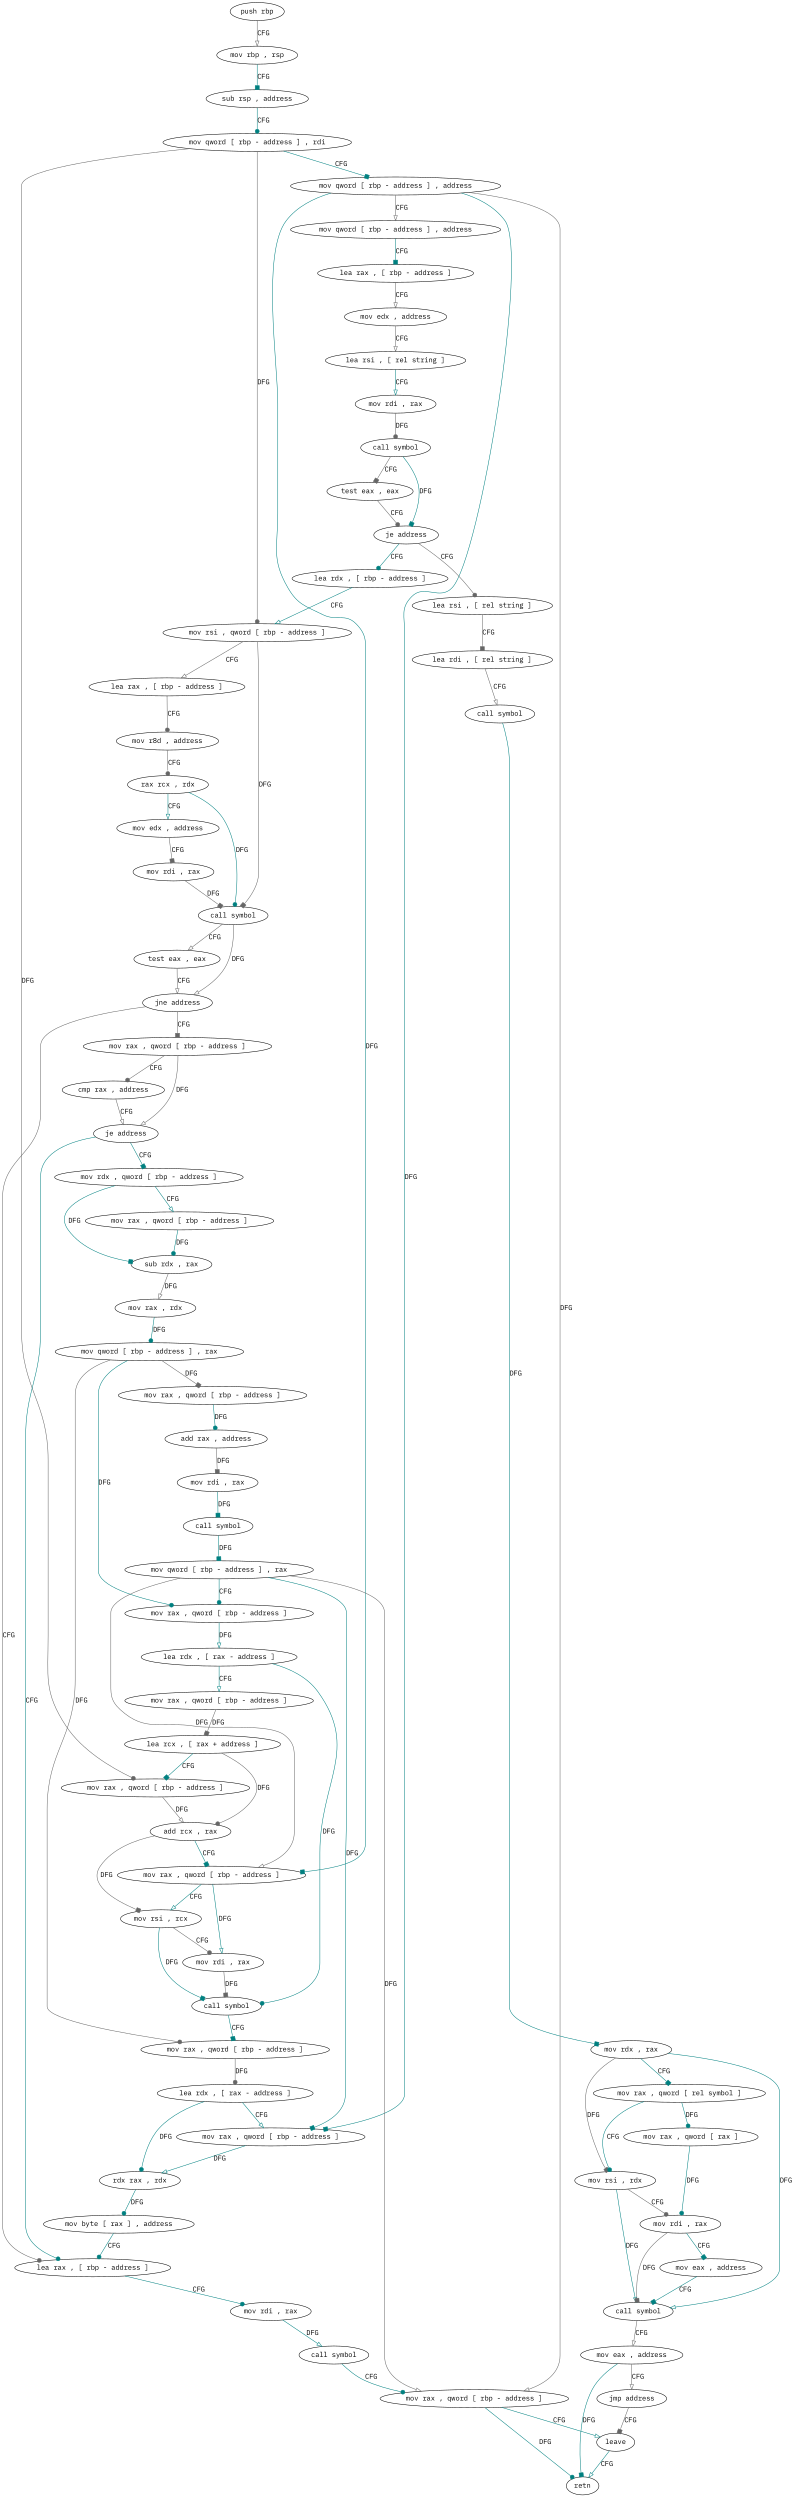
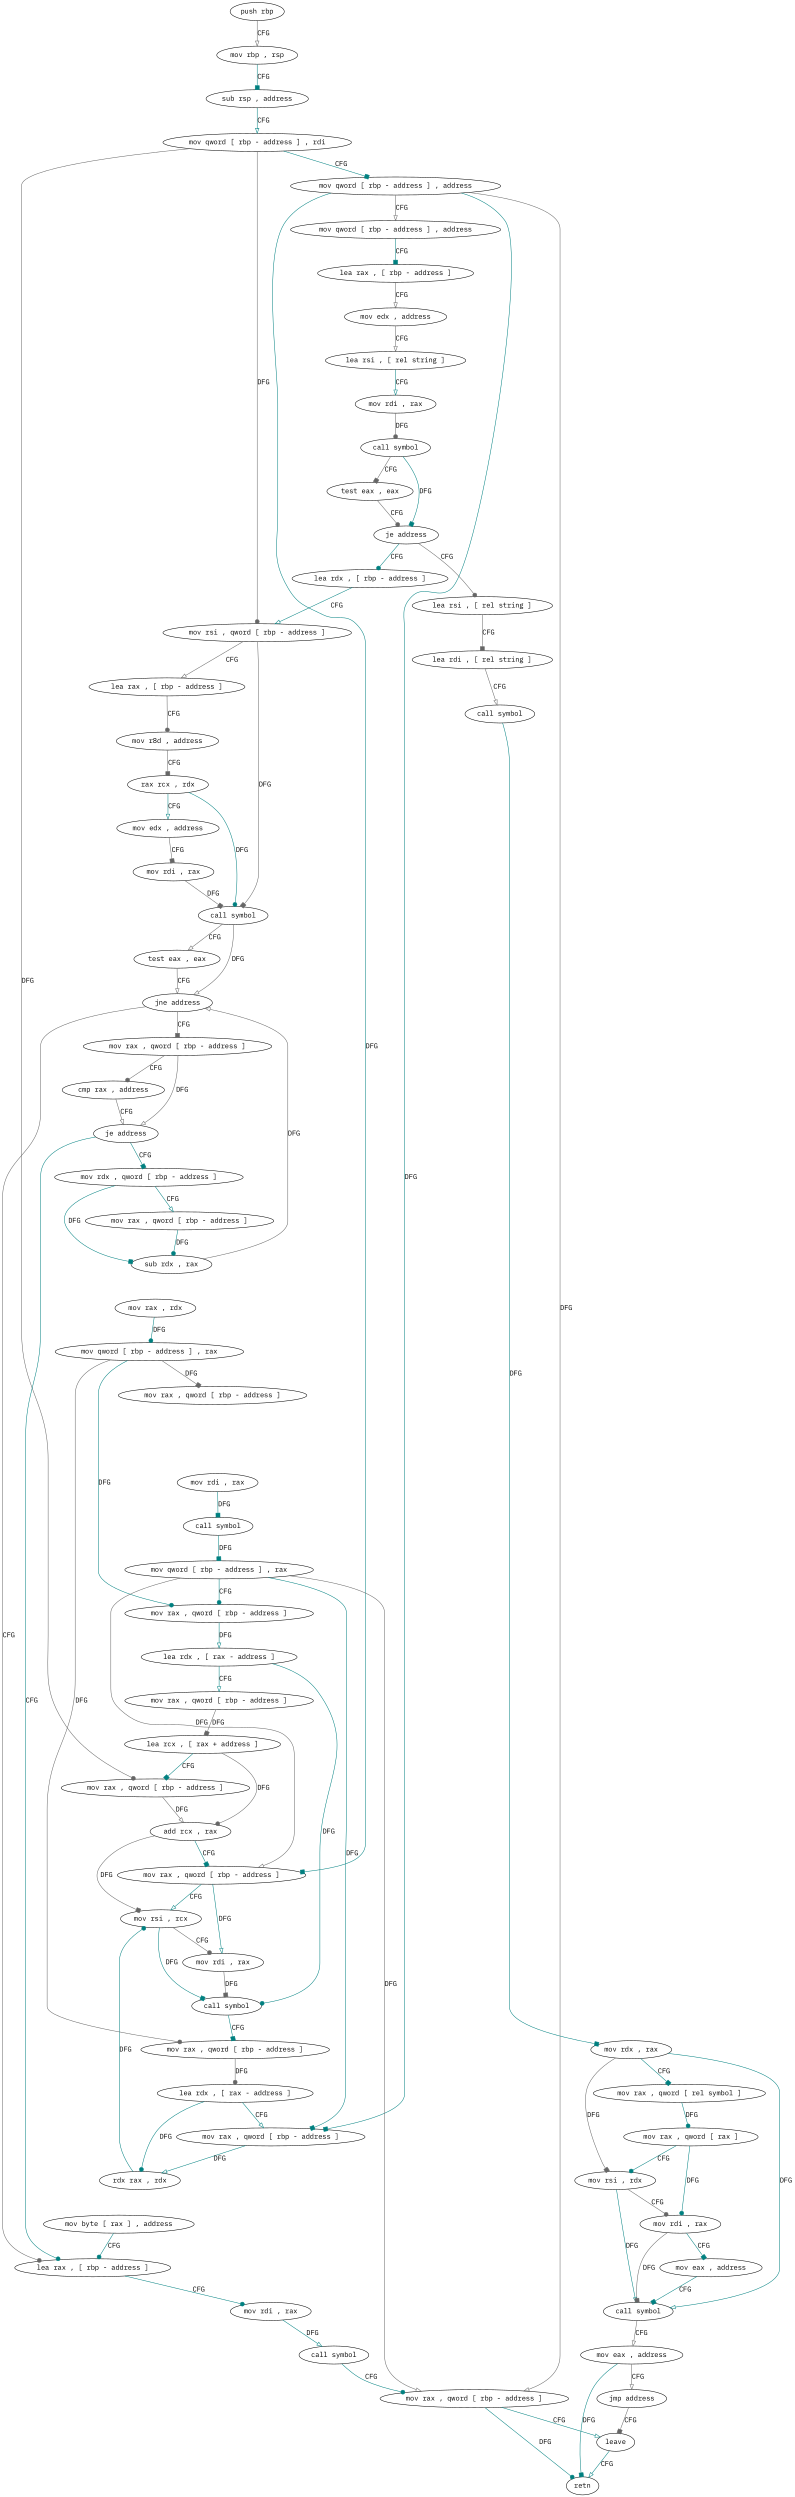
(257, 119) -> (257, 119)
(168, 760) -> (168, 760)
(164, 1284) -> (288, 1137)
(216, 1439) -> none
(608, 2126) -> (655, 2158)
(130, 2201) -> (119, 2048)
